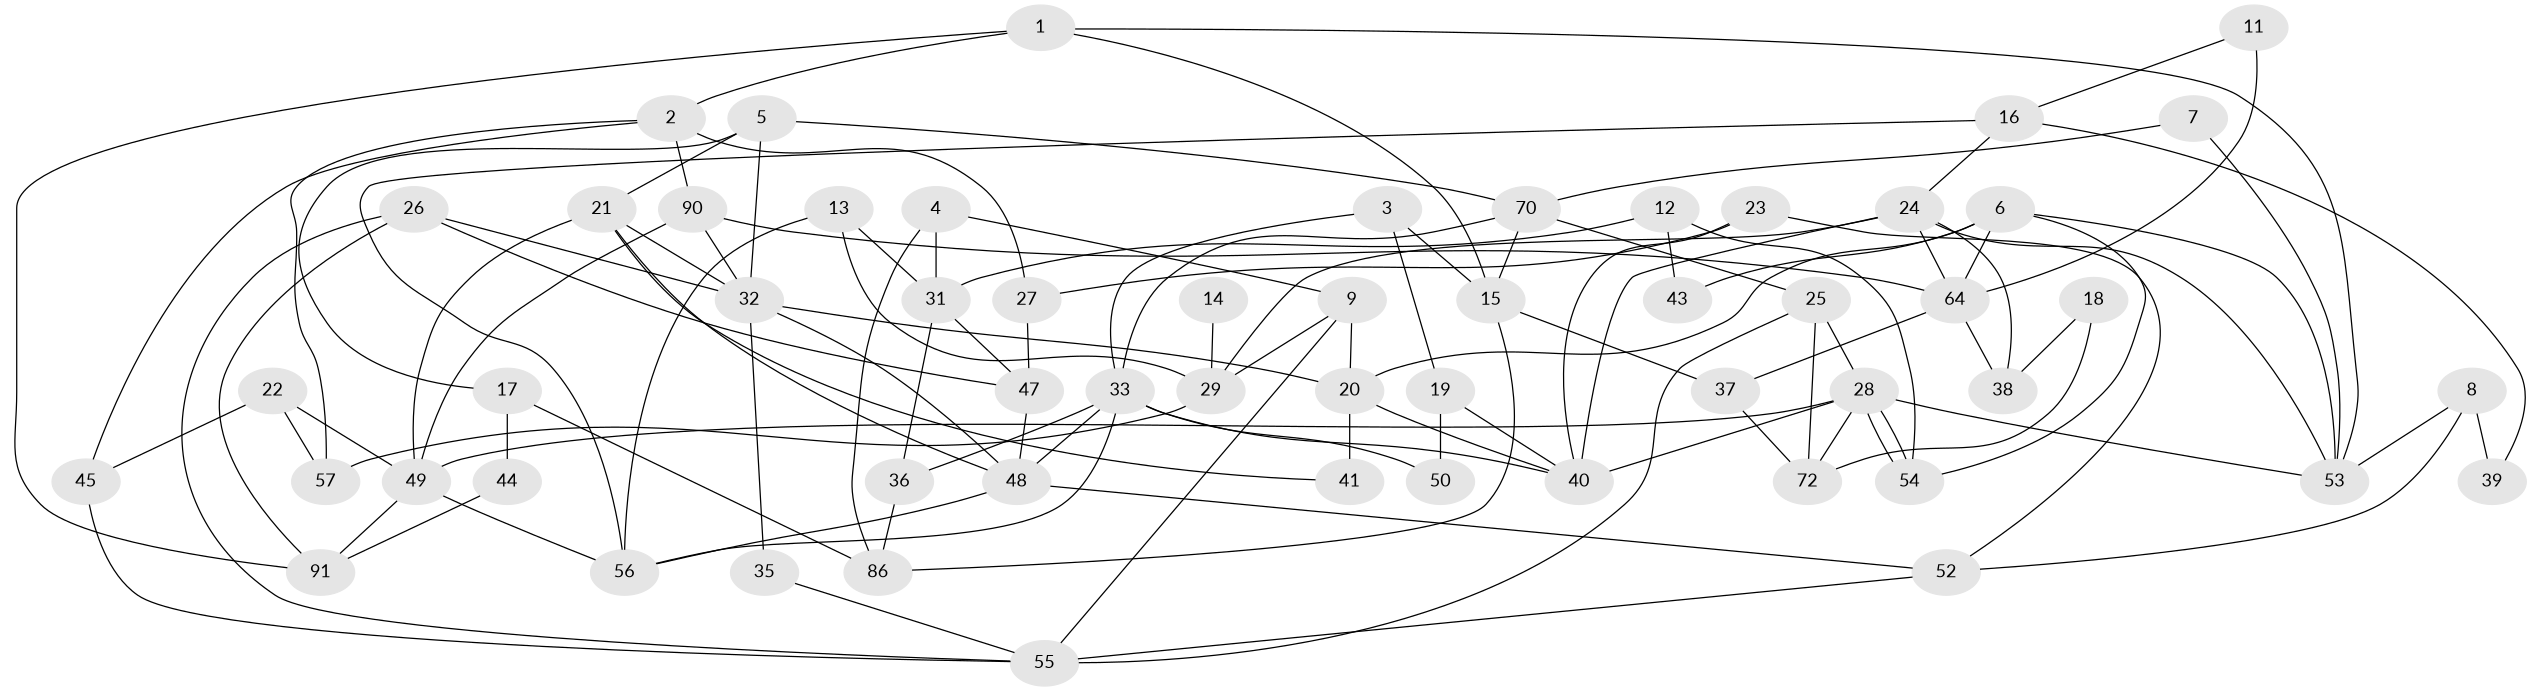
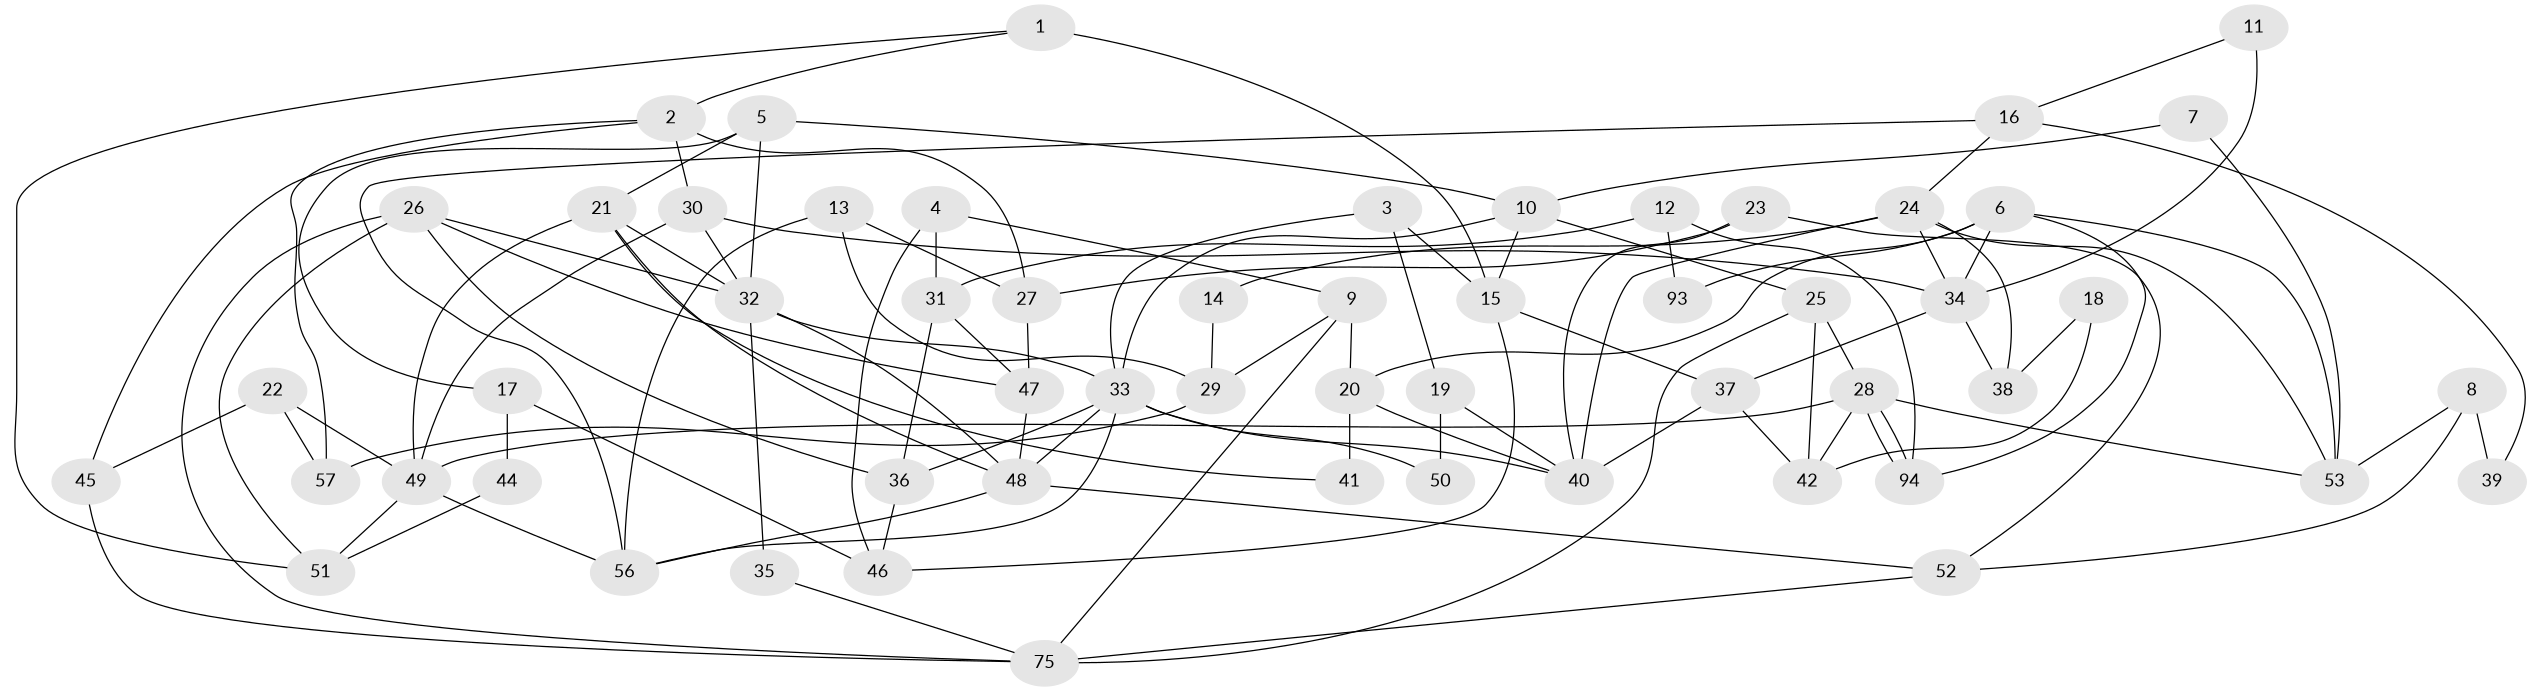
(1862, 46) -> none
(693, 209) -> (693, 209)
(1526, 209) -> (1526, 209)
(1564, 241) -> (1606, 246)
(888, 255) -> (947, 261)
(1678, 300) -> (1678, 300)
(1955, 300) -> (1955, 300)
(1051, 341) -> (952, 345)
none -> (628, 385)
(1722, 436) -> (1645, 441)
(1807, 482) -> (1807, 482)
(1910, 482) -> (1910, 482)
(321, 573) -> (321, 573)
(878, 573) -> (878, 573)
(1045, 663) -> (1045, 663)
